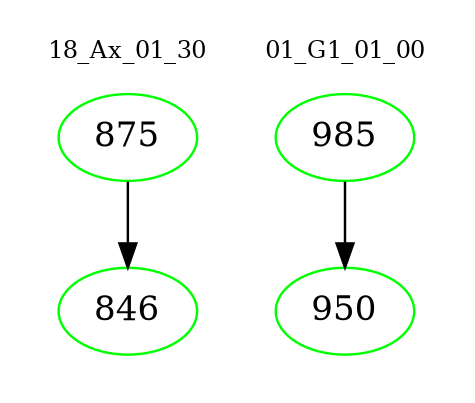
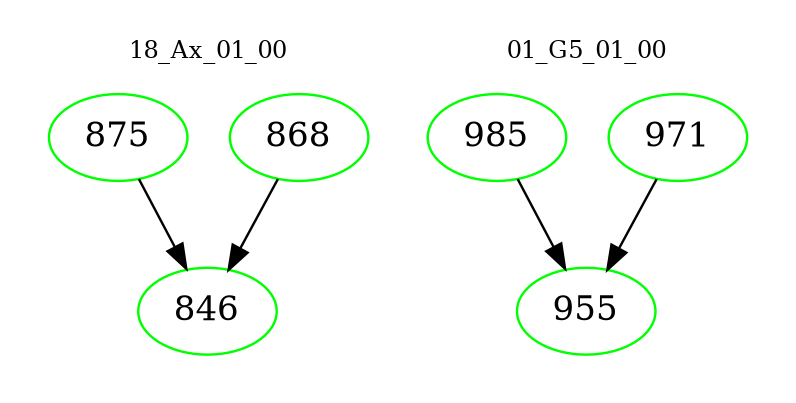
(128, 52) -> (209, 52)
(346, 52) -> (587, 52)
none -> (299, 138)
none -> (678, 138)
(345, 311) -> (586, 311)
